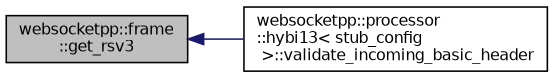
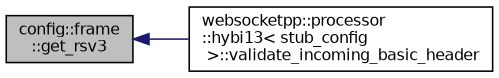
(97, 39) -> (70, 39)
